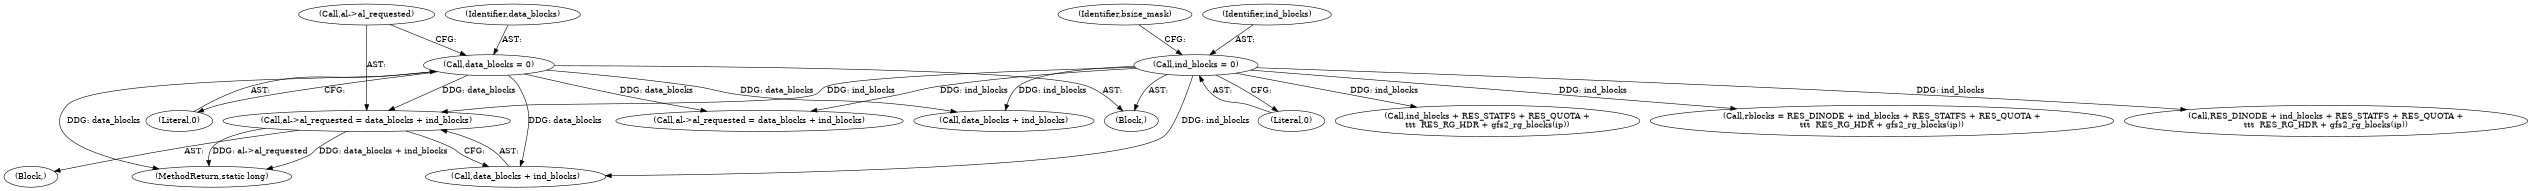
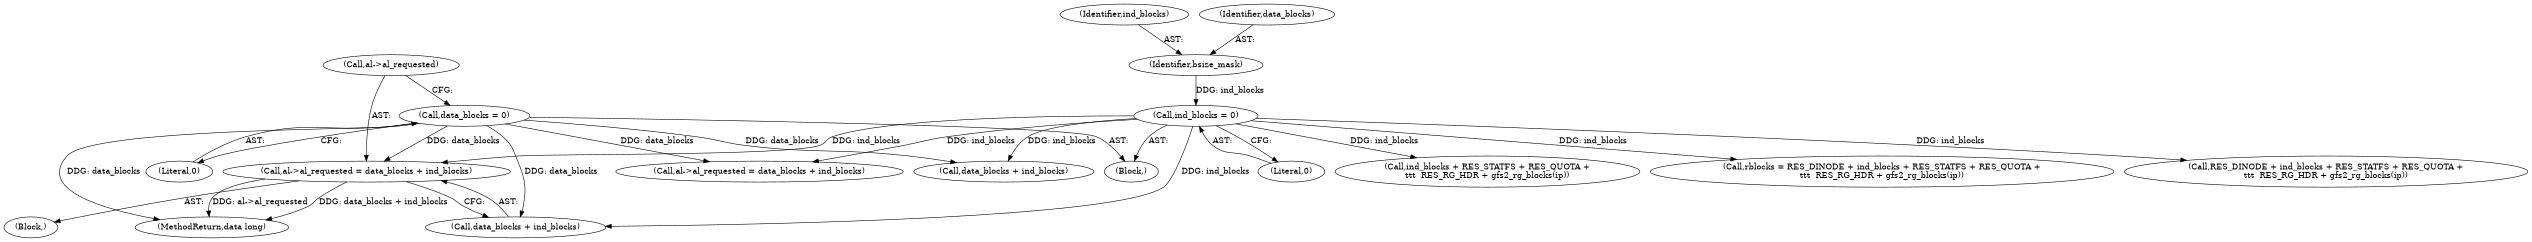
(502, 37) -> (1234, 38)
(1234, 38) -> (1158, 38)
(1176, 40) -> (1230, 90)
(212, 177) -> (212, 227)
